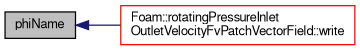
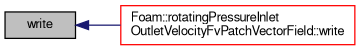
(40, 25) -> (40, 25)
